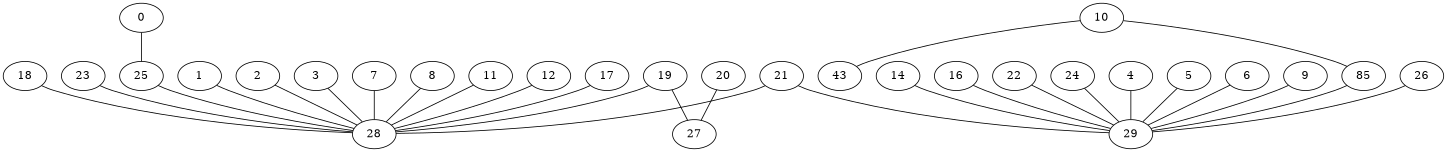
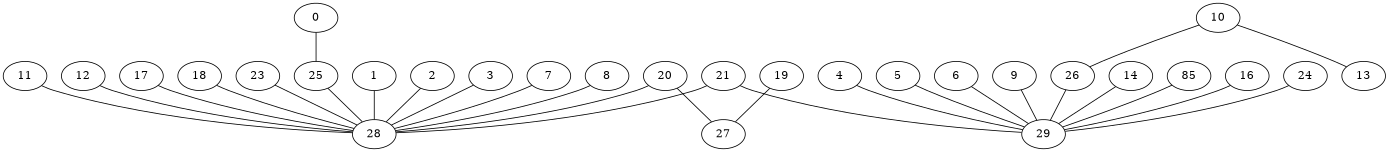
(1237, 37) -> (1144, 45)
(840, 76) -> (1364, 76)
(1014, 76) -> none
(524, 116) -> (524, 116)
